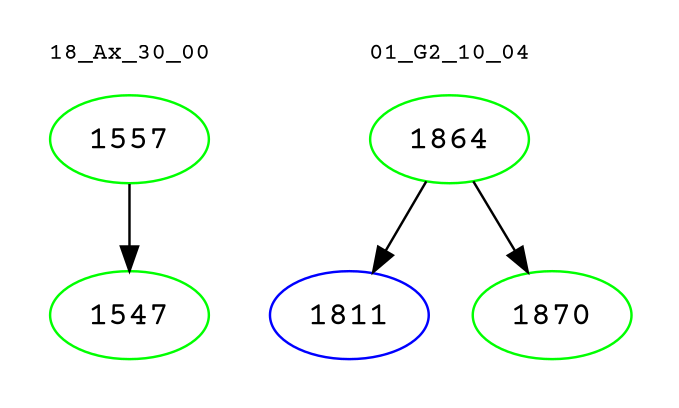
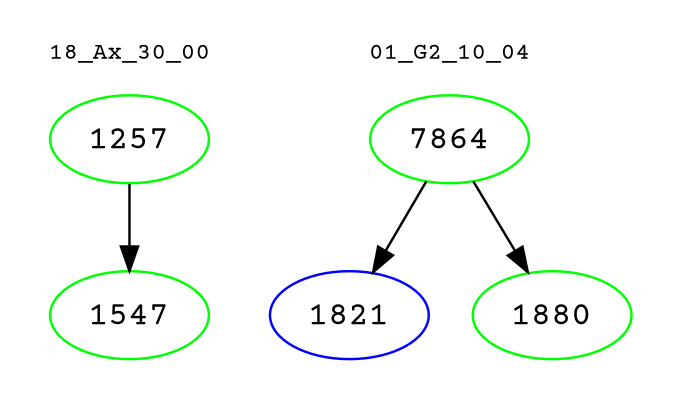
(129, 139) -> (129, 139)
(450, 139) -> (450, 139)
(349, 315) -> (349, 315)
(552, 315) -> (552, 315)
